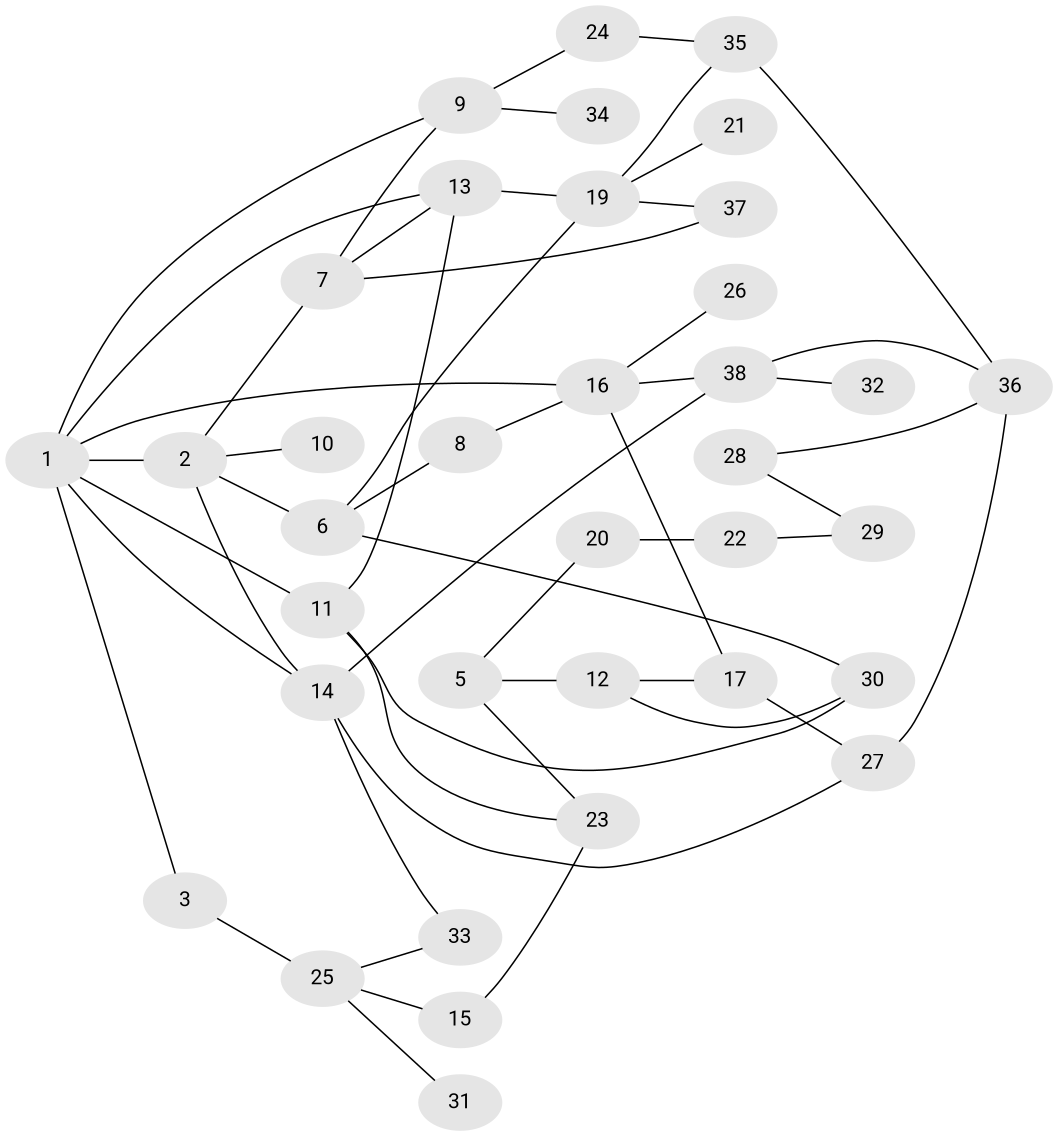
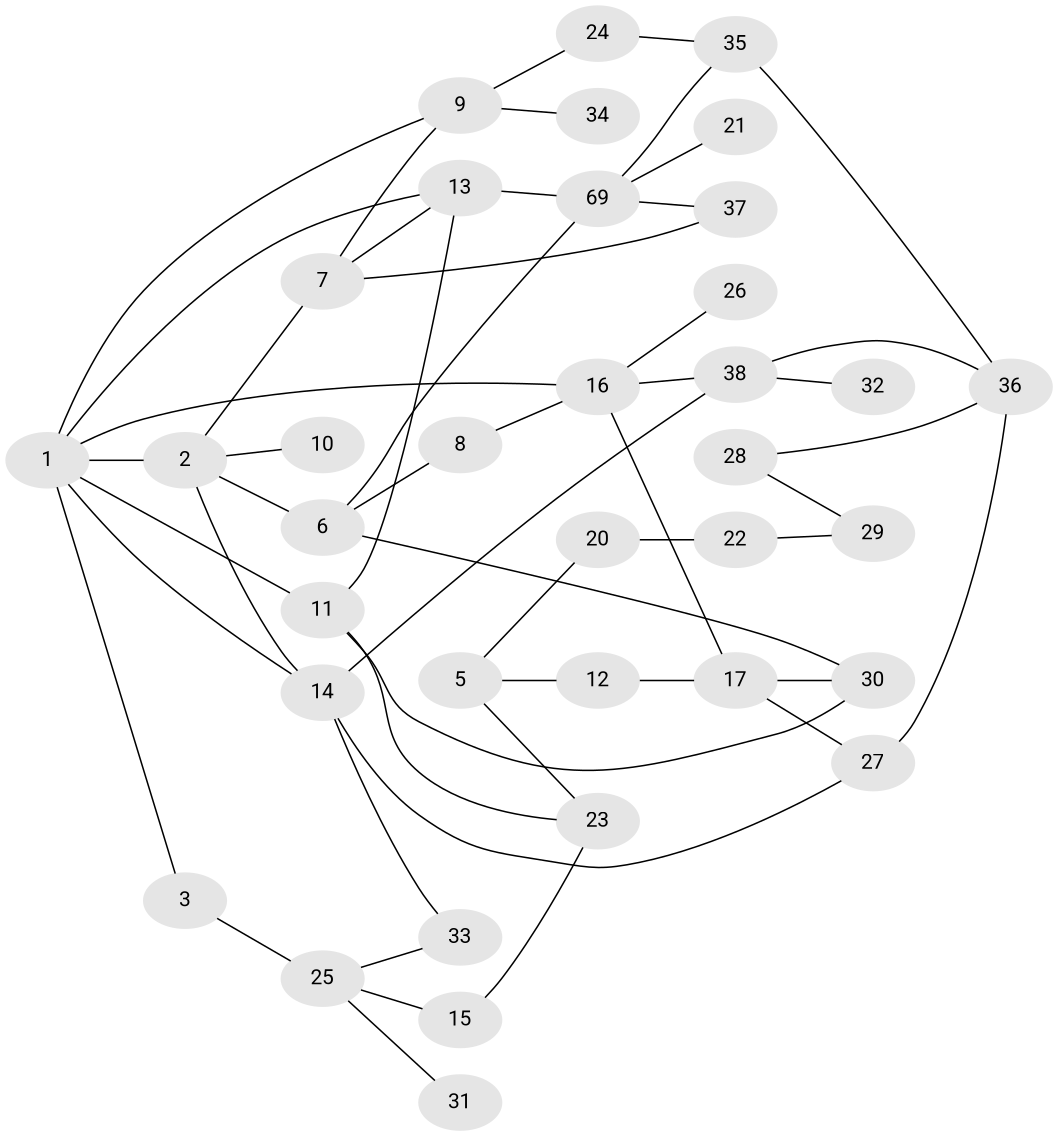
(598, 199) -> (598, 199)
(736, 727) -> (805, 680)
